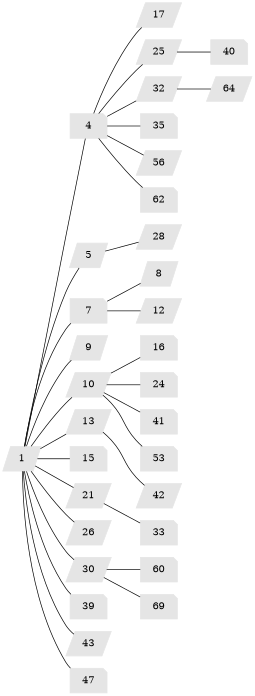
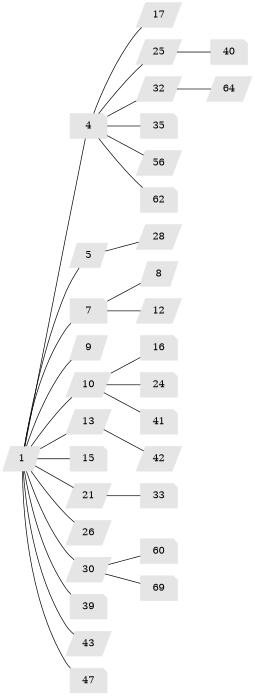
(159, 459) -> none
